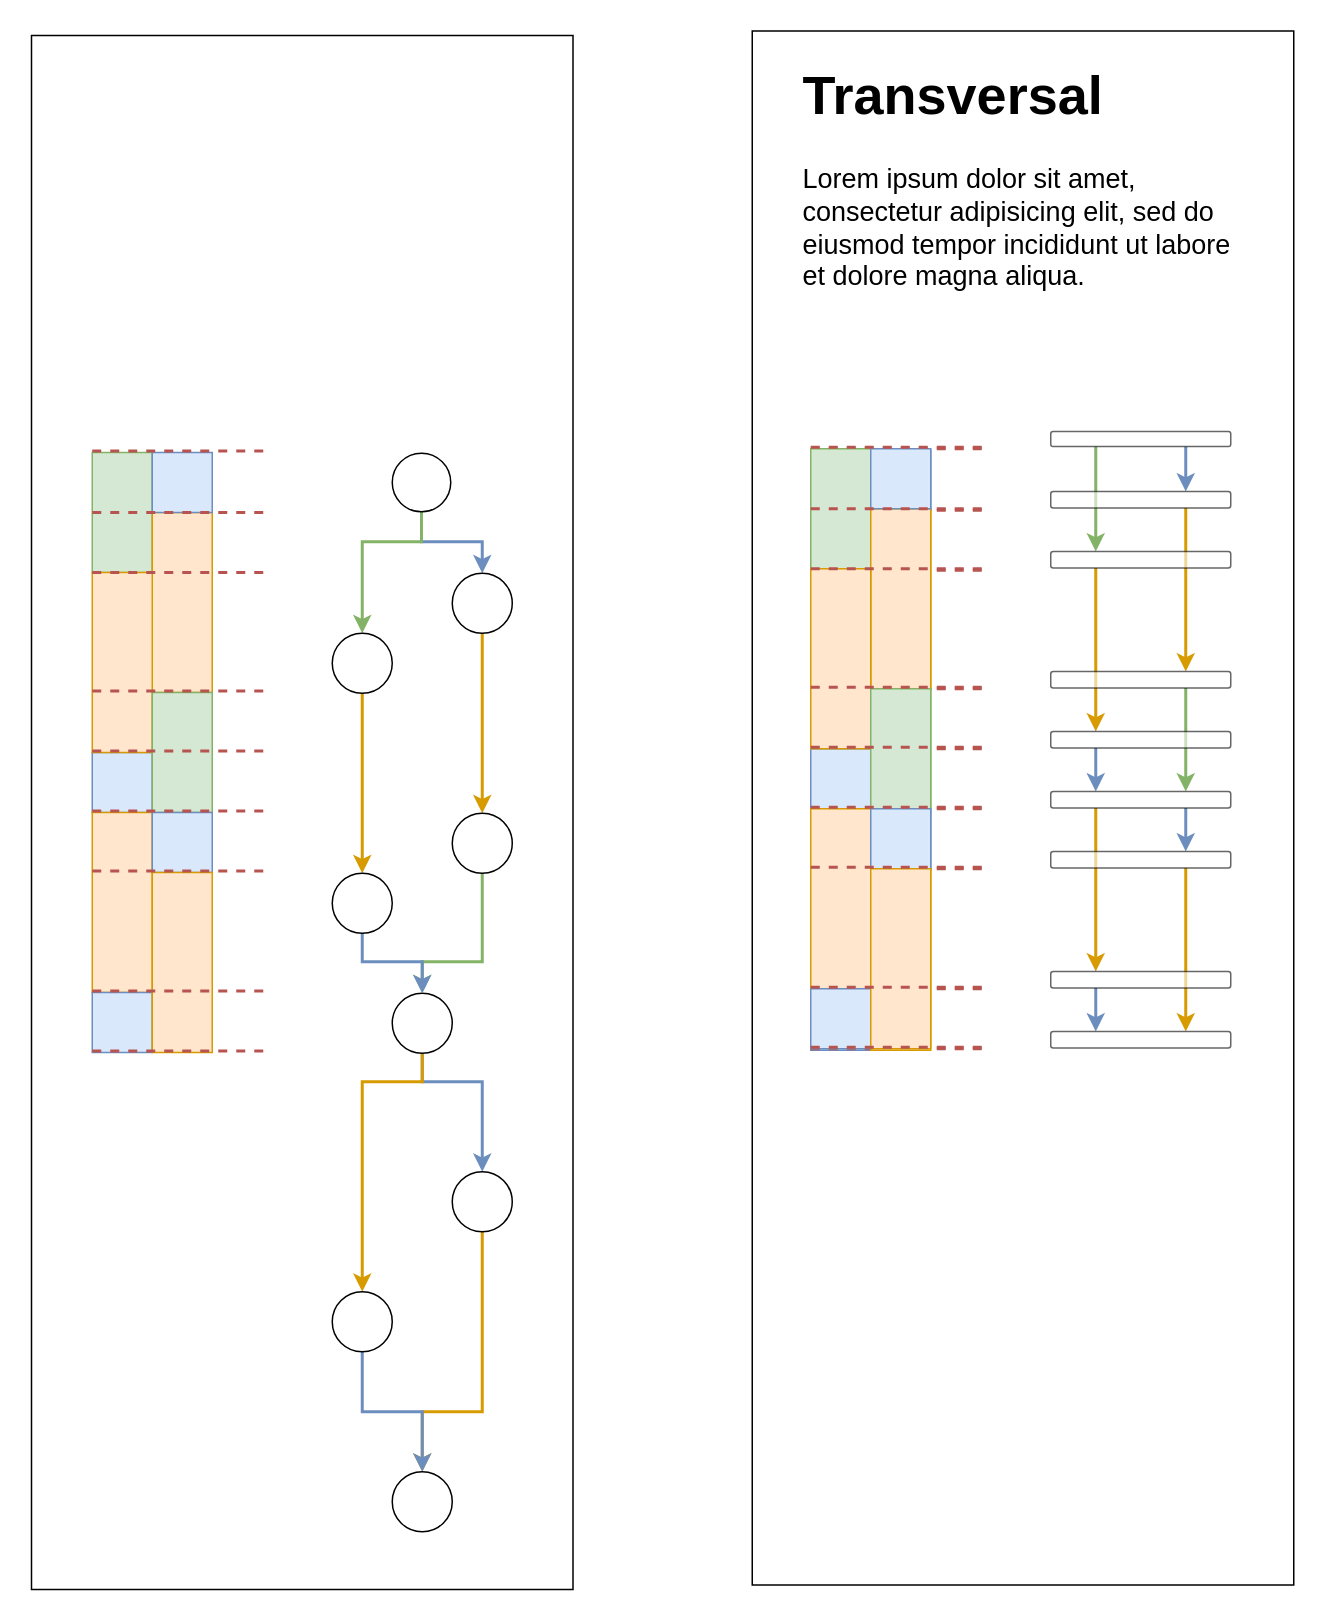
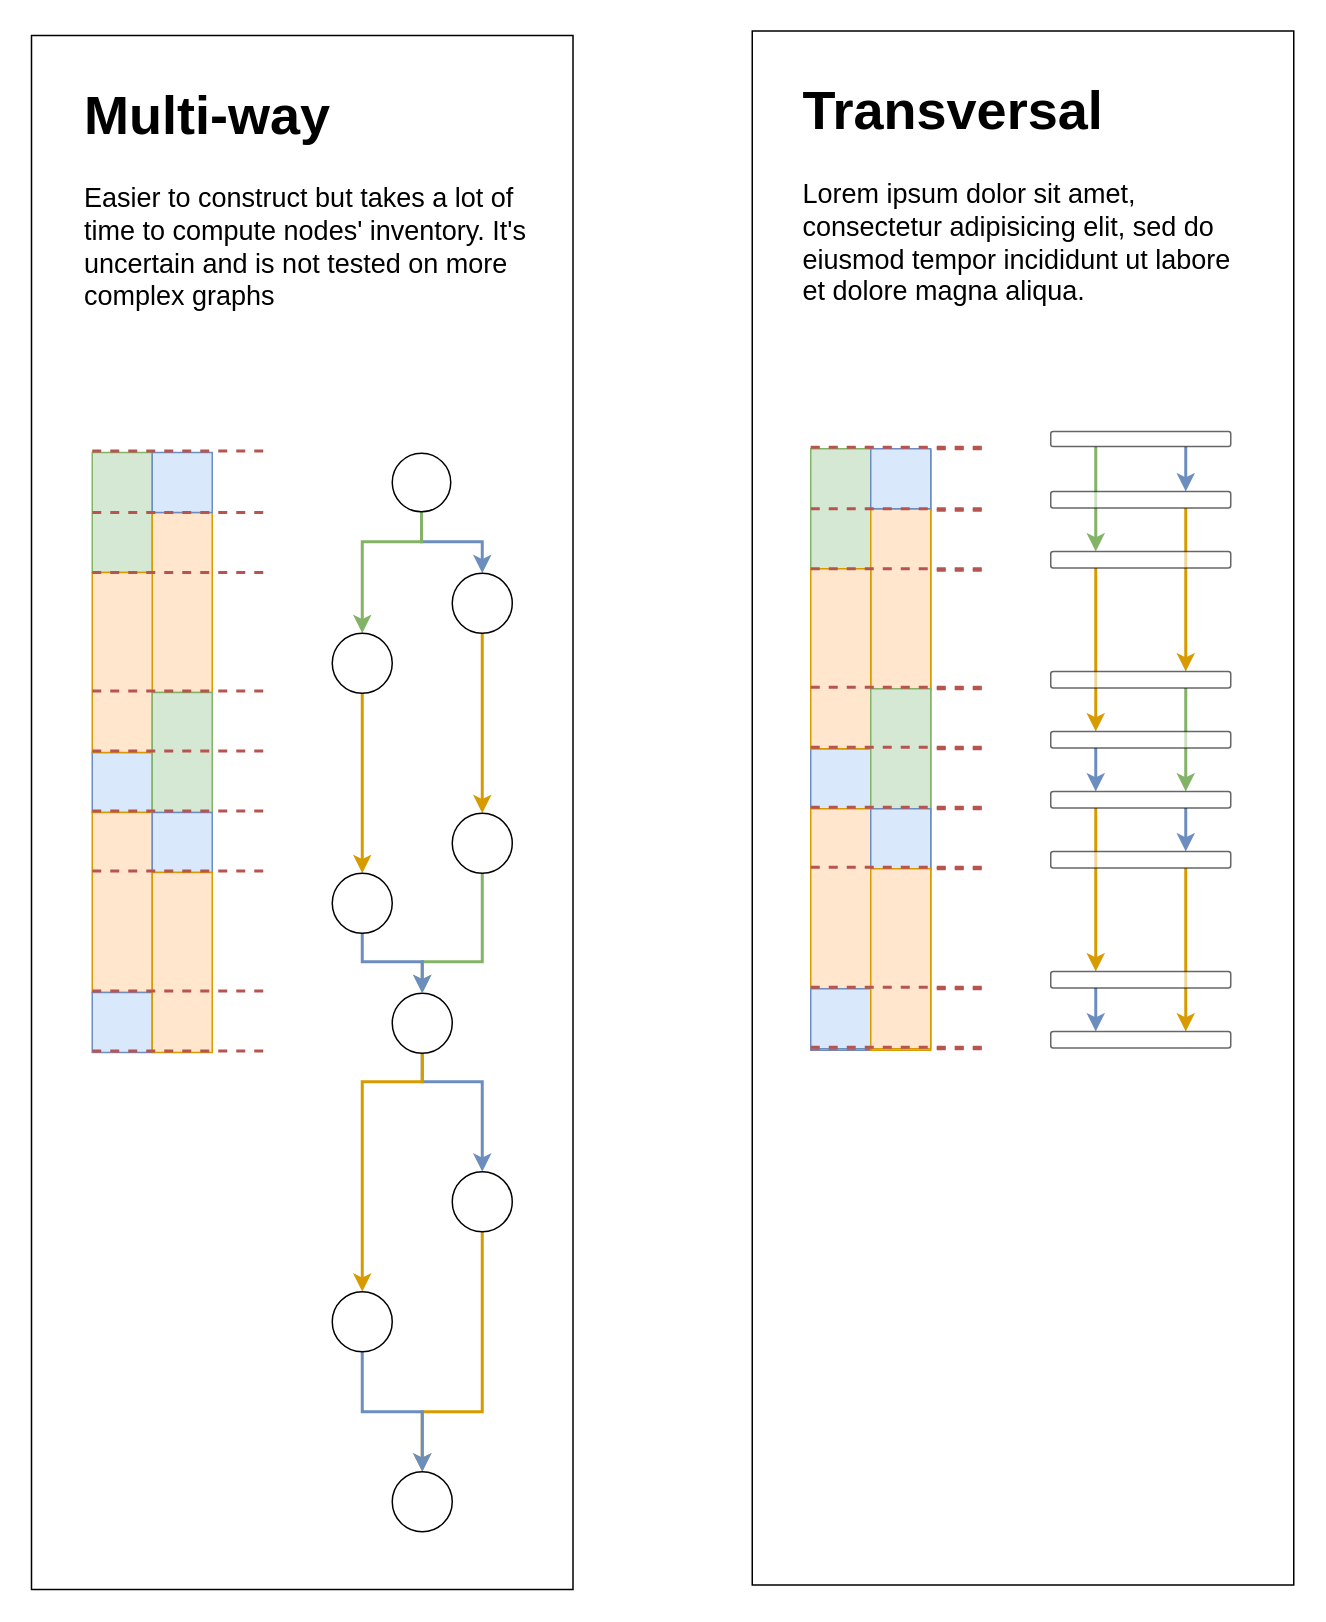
(1028, 207) -> (1028, 222)
none -> (310, 227)
